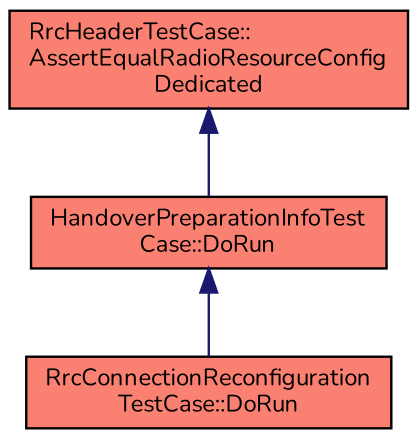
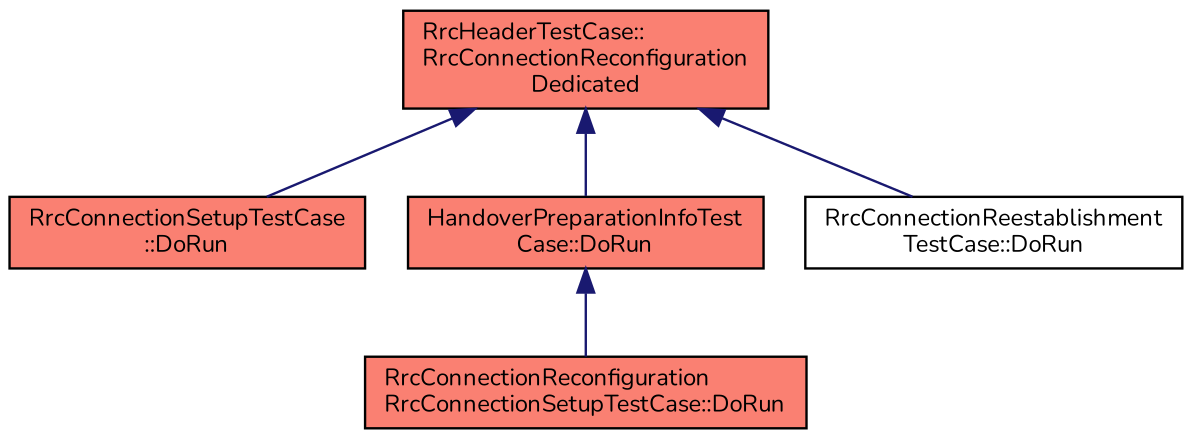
(209, 60) -> (586, 60)
none -> (187, 233)
none -> (994, 233)
(209, 393) -> (586, 393)
